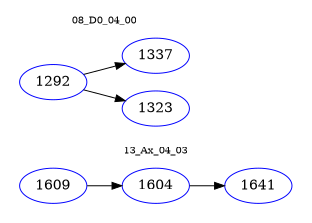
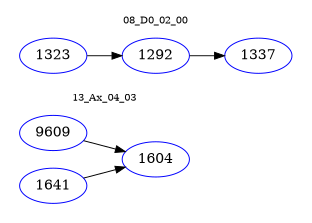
(105, 21) -> (156, 21)
(100, 94) -> (100, 56)
(53, 186) -> (53, 133)
(202, 186) -> (100, 174)
